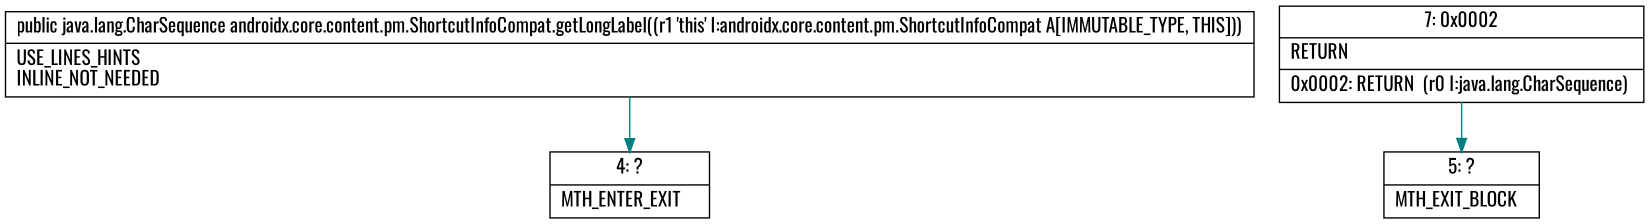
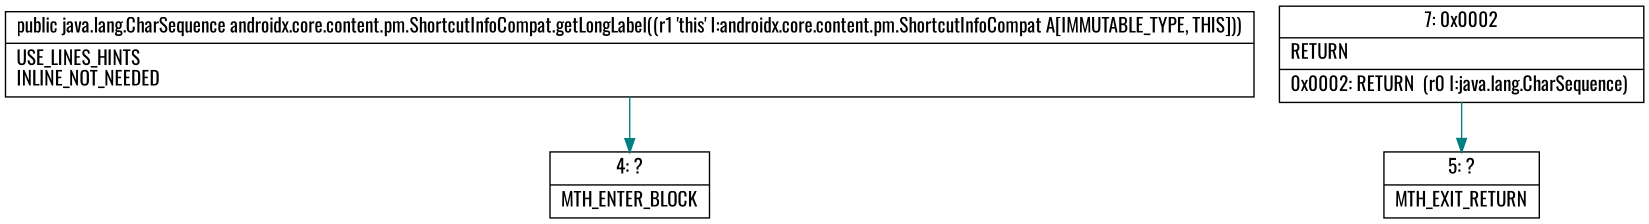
(622, 201) -> (630, 201)
(1456, 201) -> (1462, 201)
